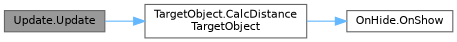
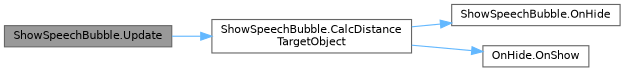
none -> (536, 15)
(55, 21) -> (88, 36)
(226, 21) -> (312, 36)
